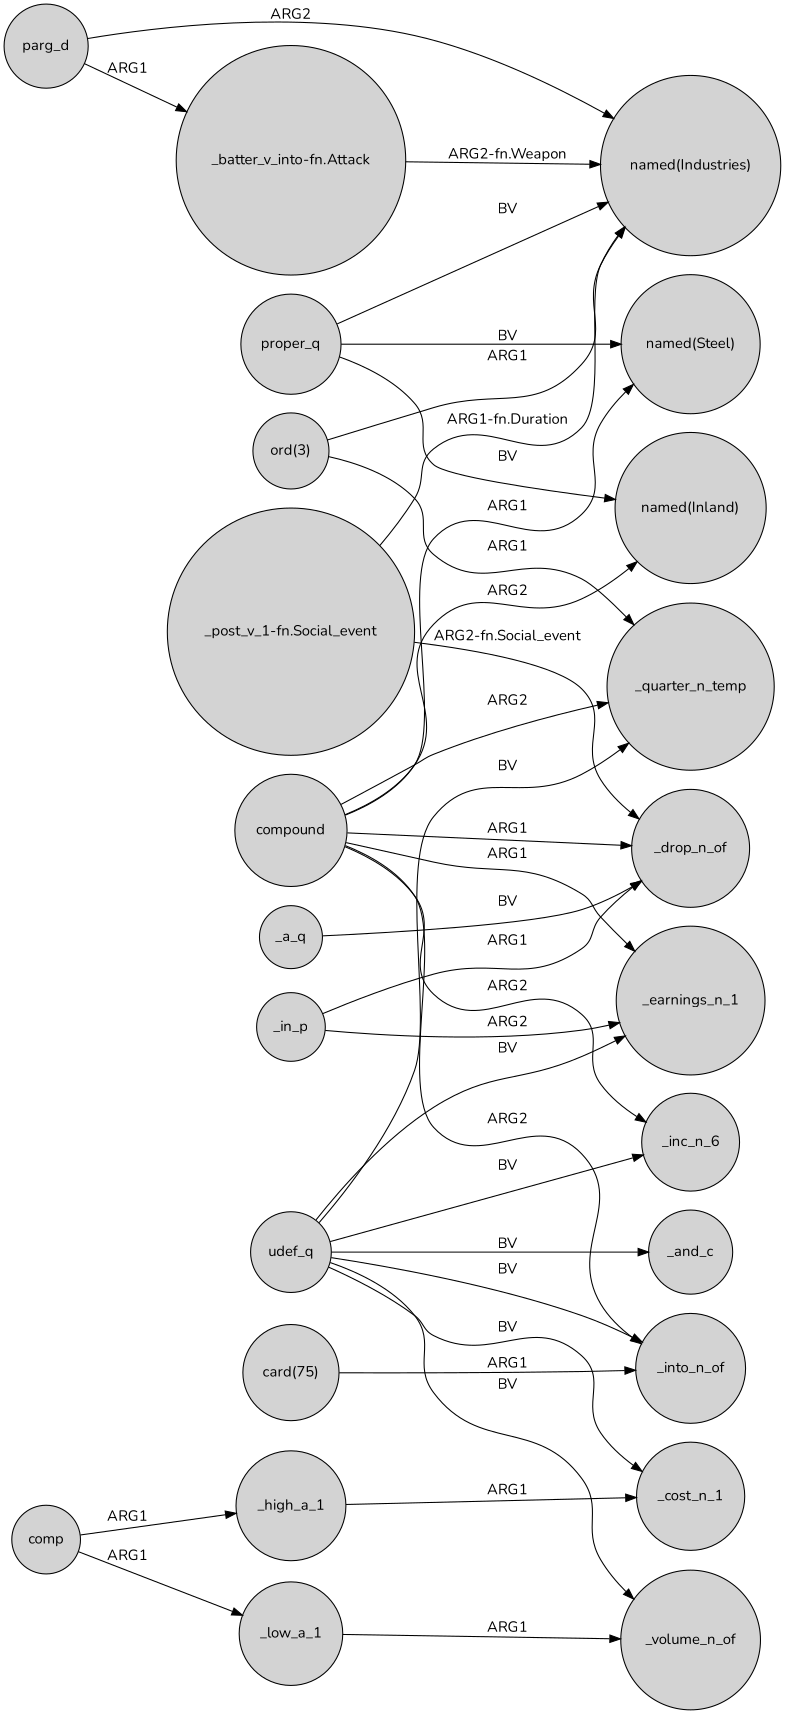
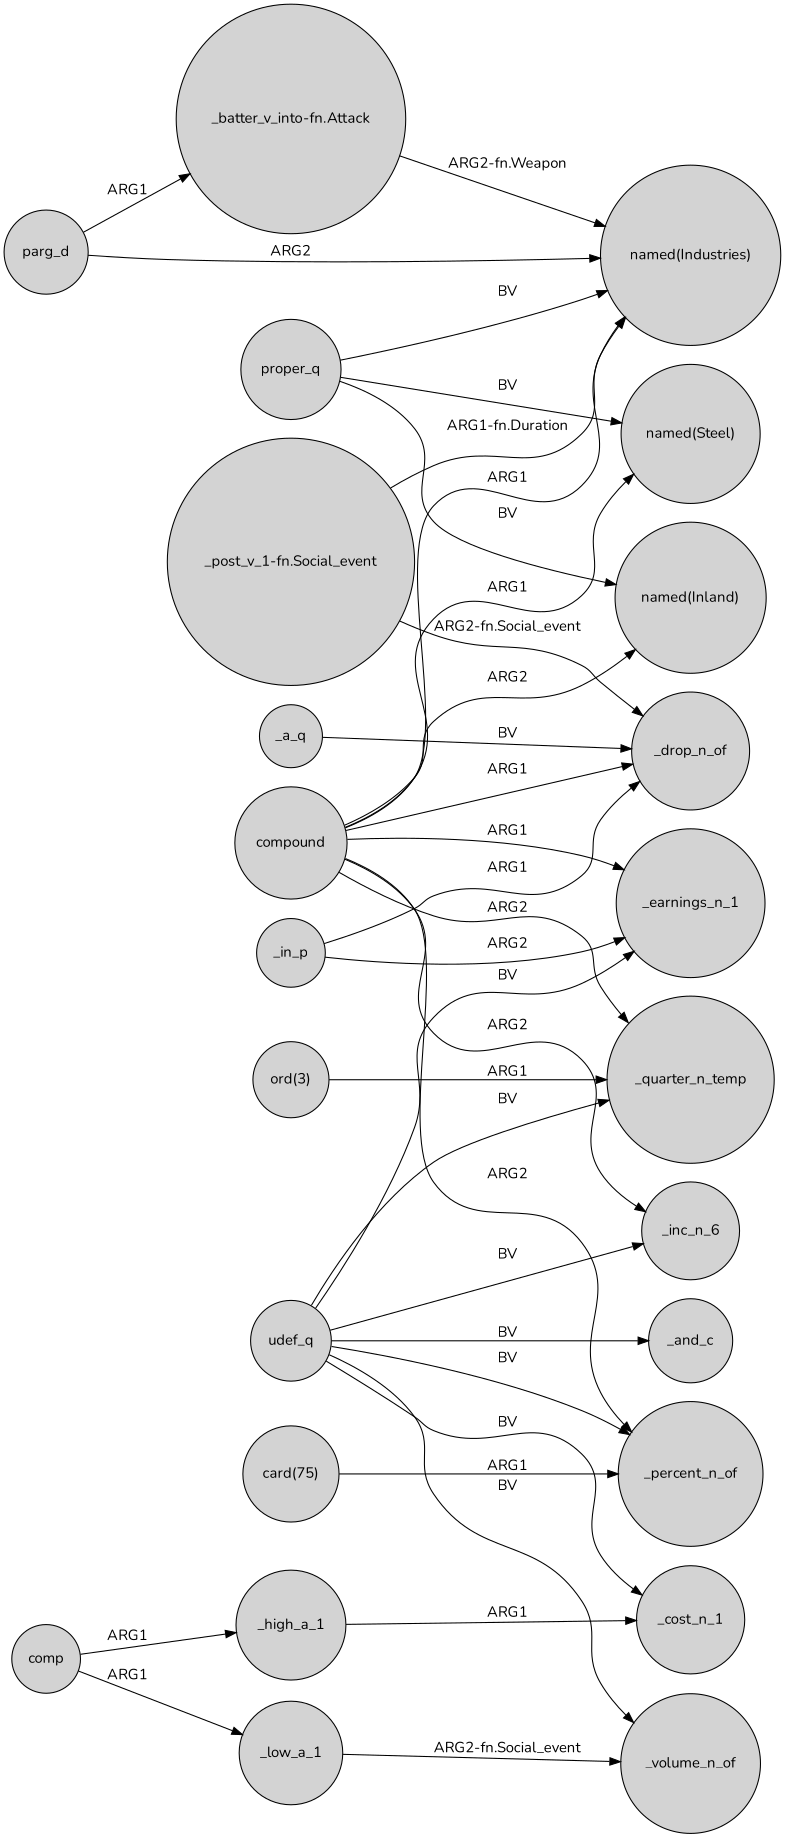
(525, 396) -> (421, 537)
(691, 1368) -> (691, 1474)
(508, 1628) -> (508, 1748)
